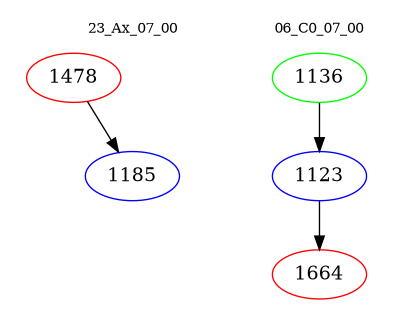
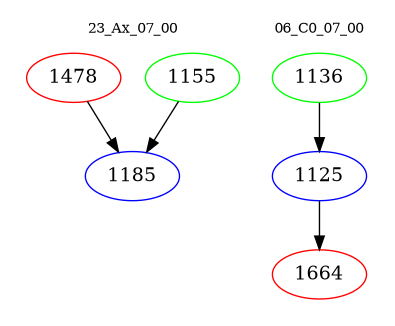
none -> (193, 78)
(319, 176) -> (319, 176)
